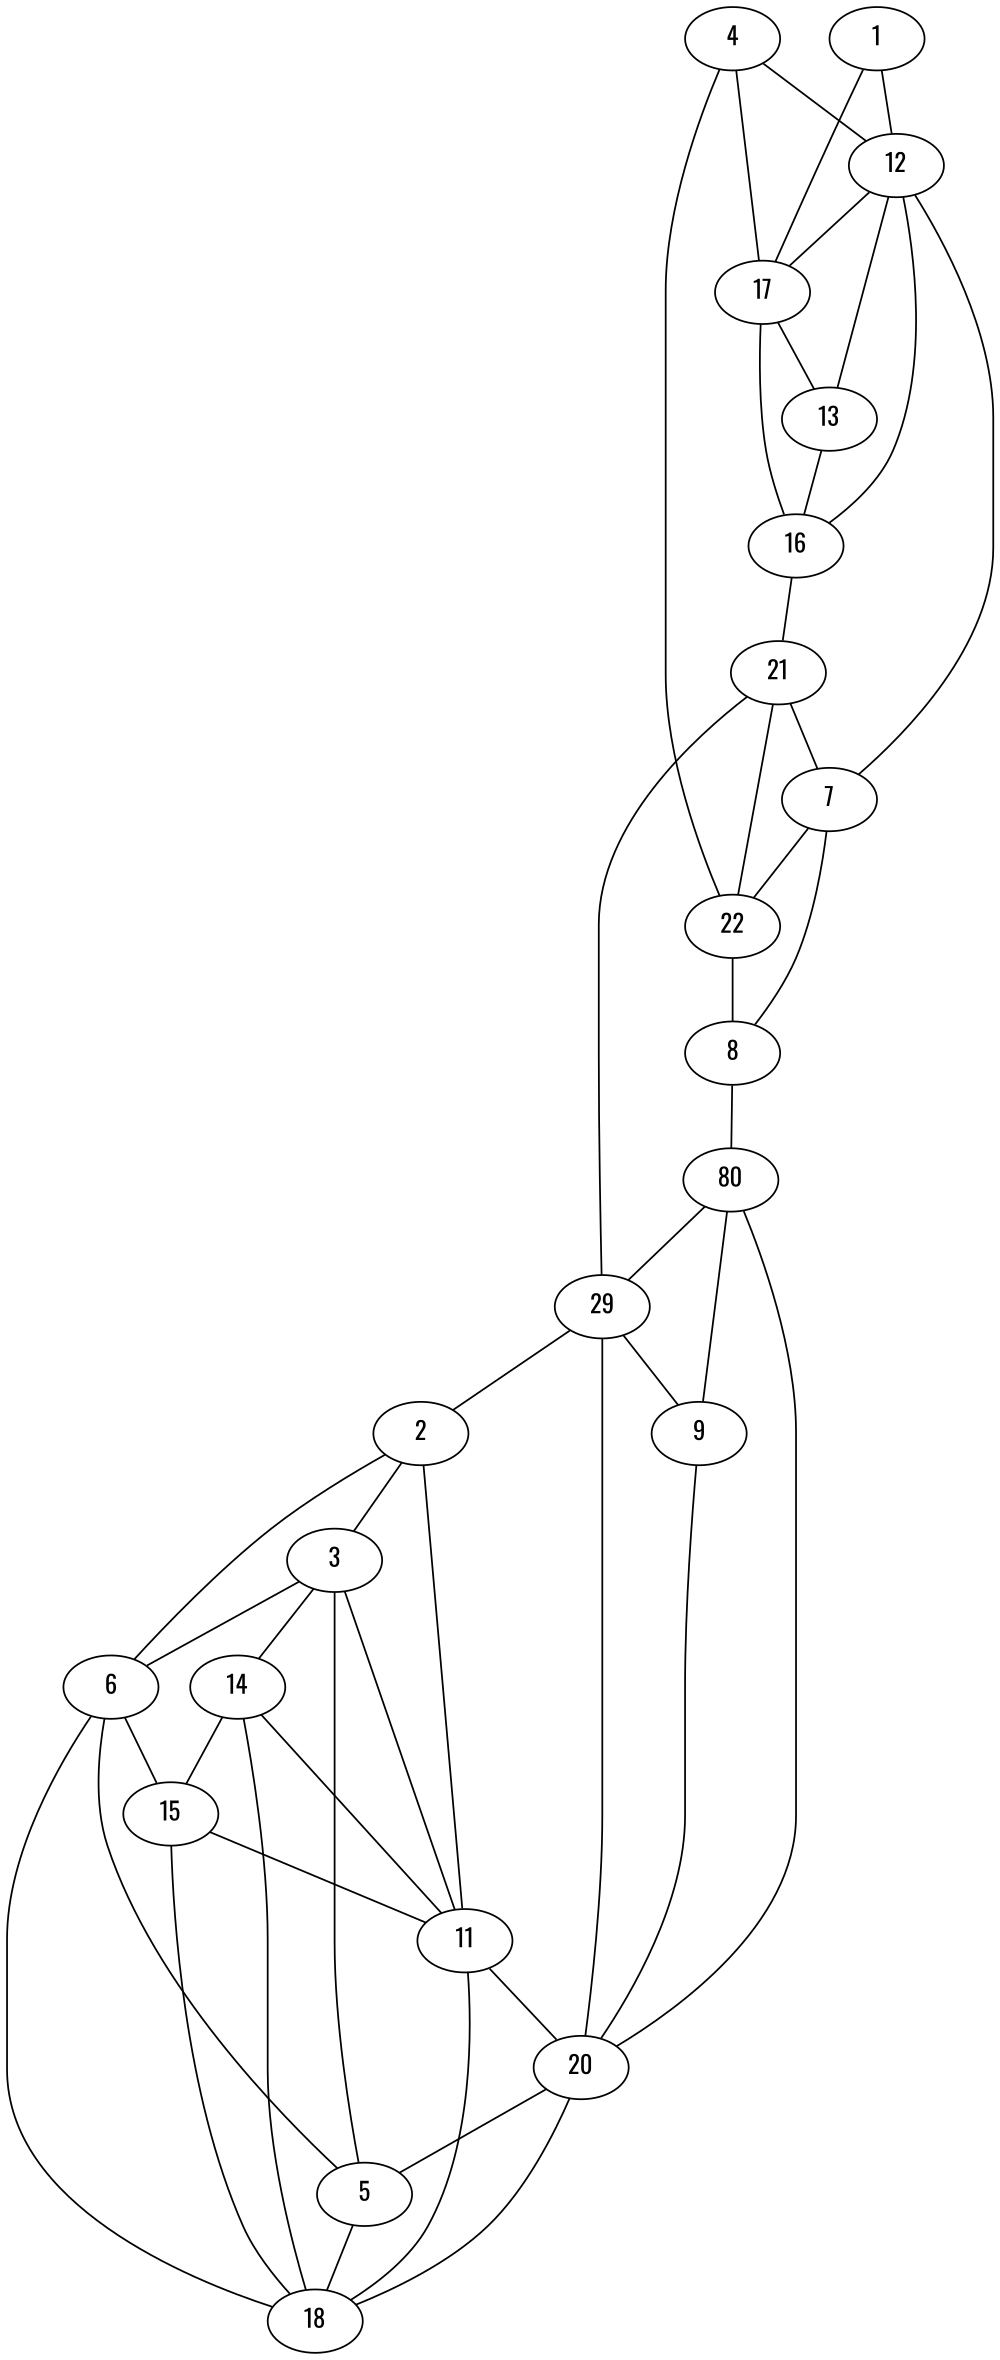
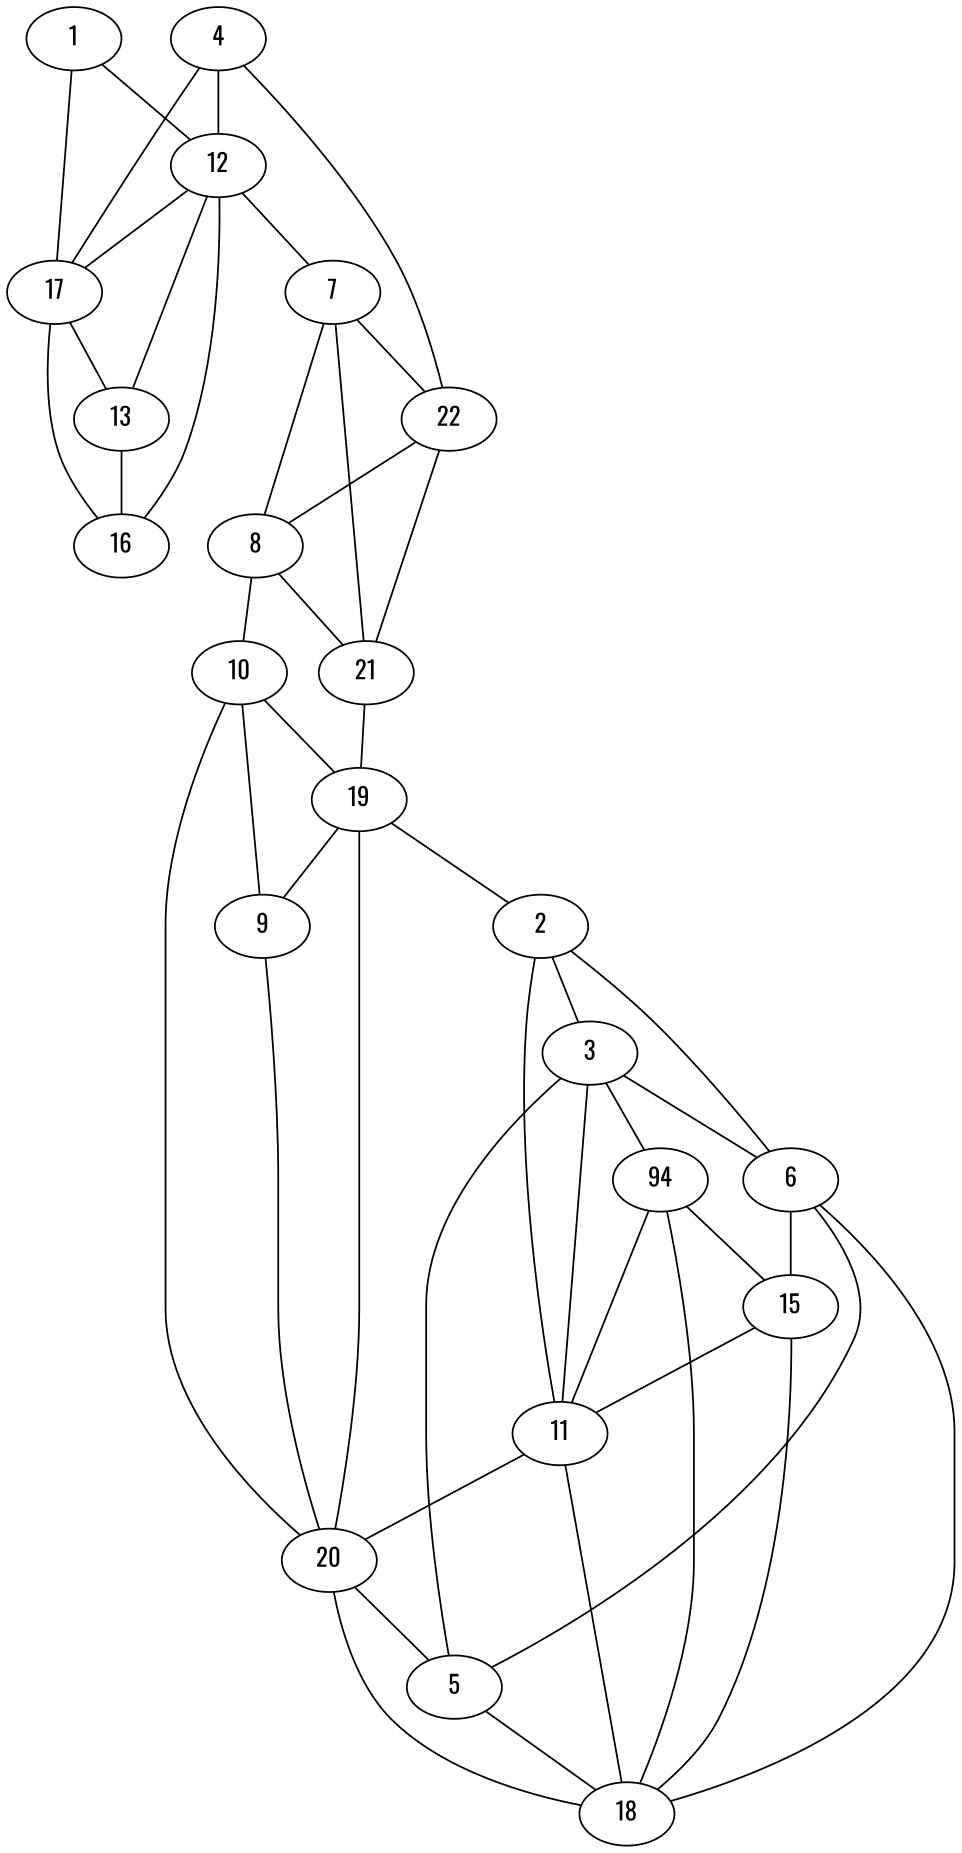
(787, 609) -> (311, 609)
(731, 1180) -> (240, 673)
(602, 1307) -> (359, 800)
(238, 1687) -> (660, 1180)
